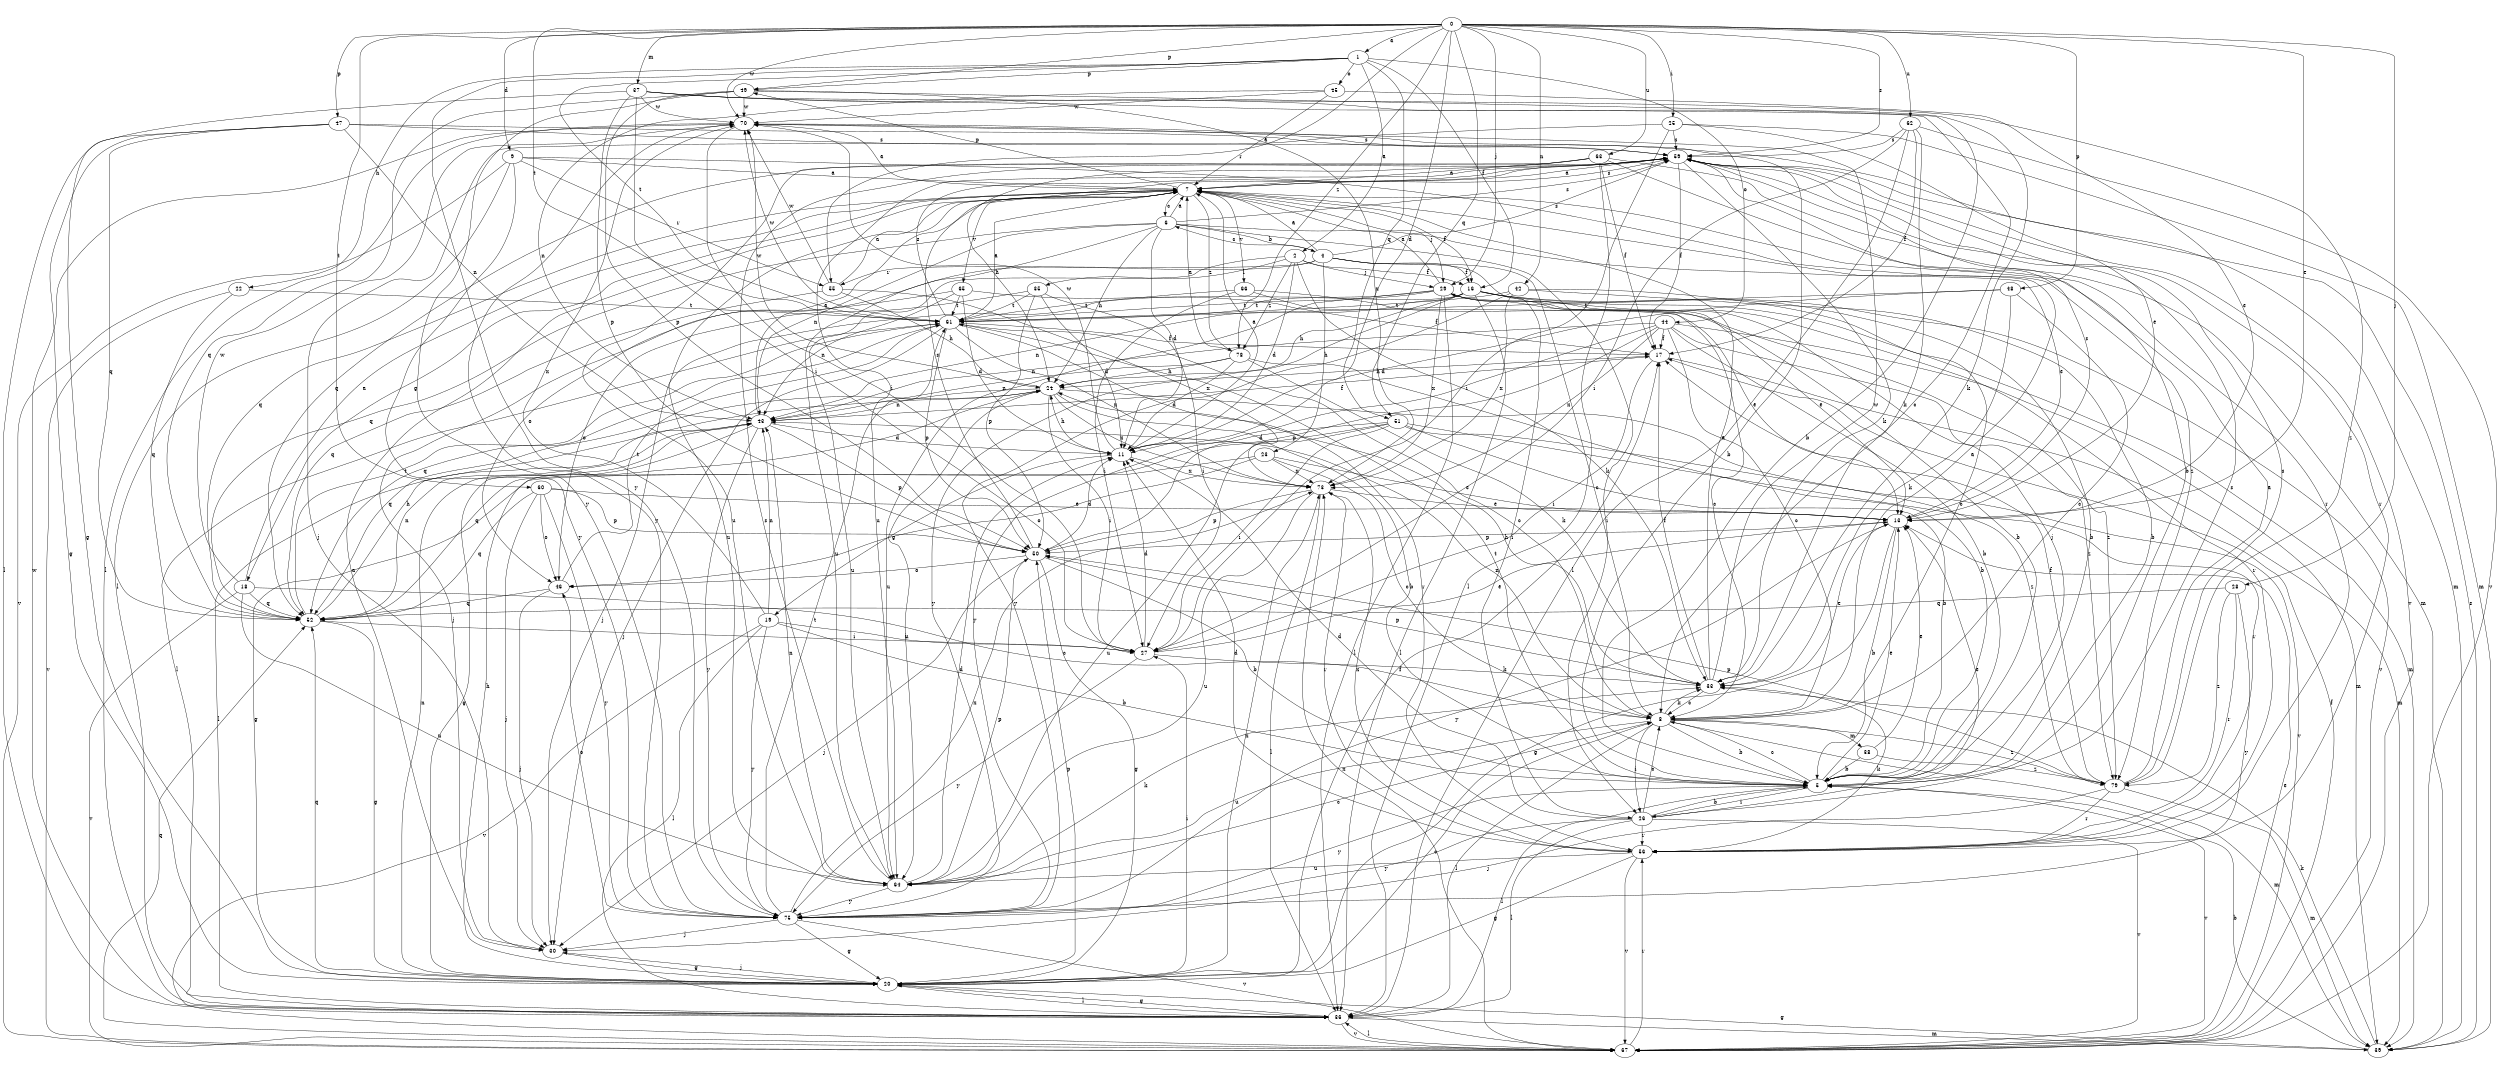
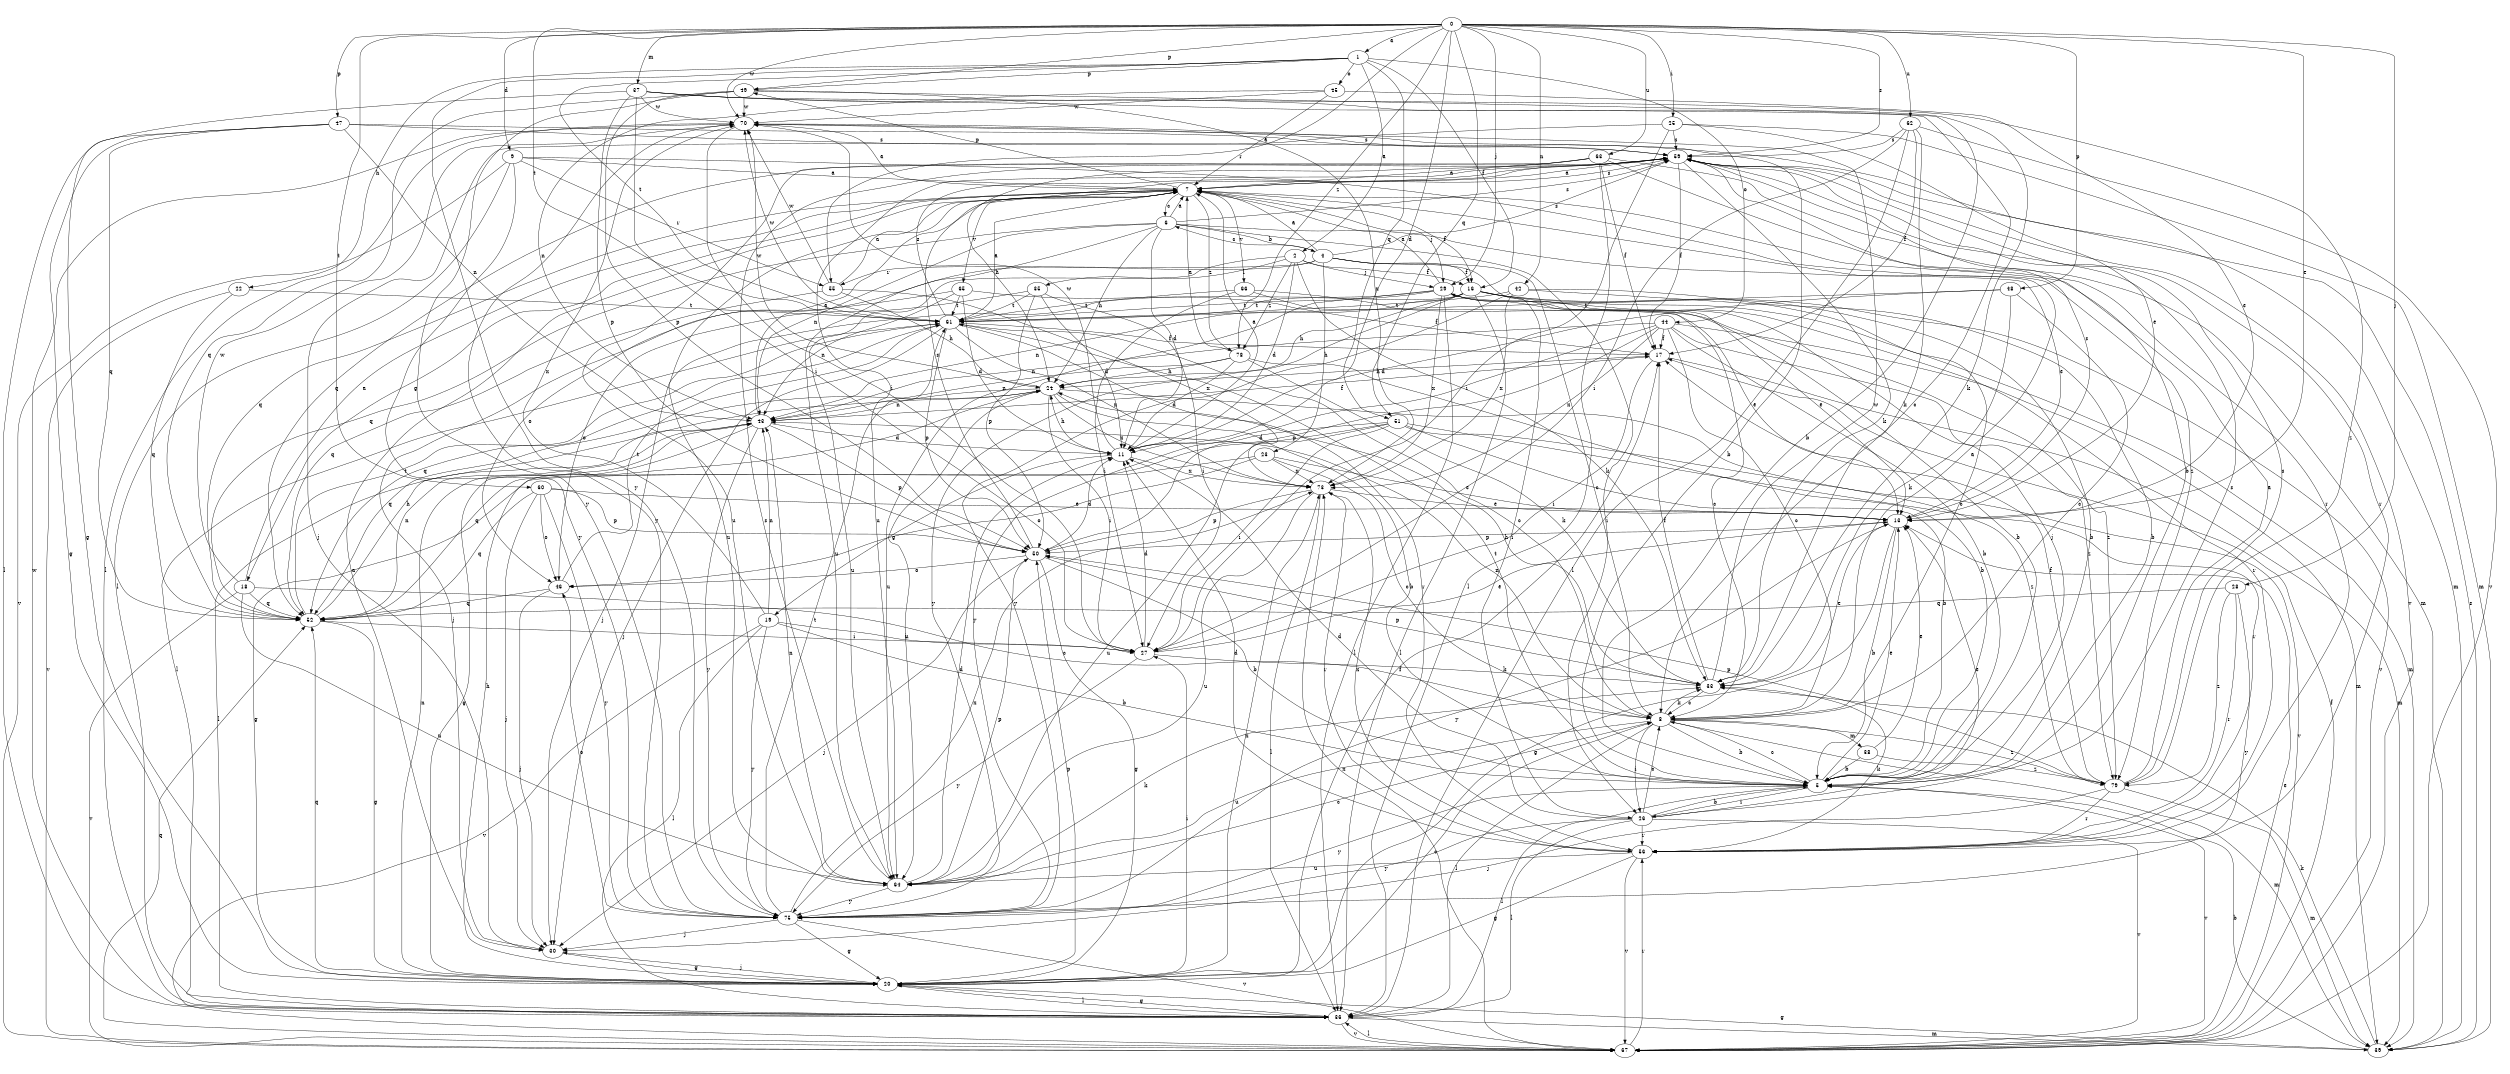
(1646, 278) -> none
